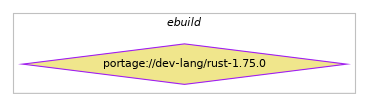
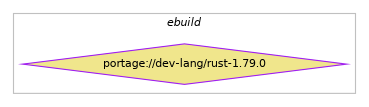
(184, 64) -> (184, 64)
